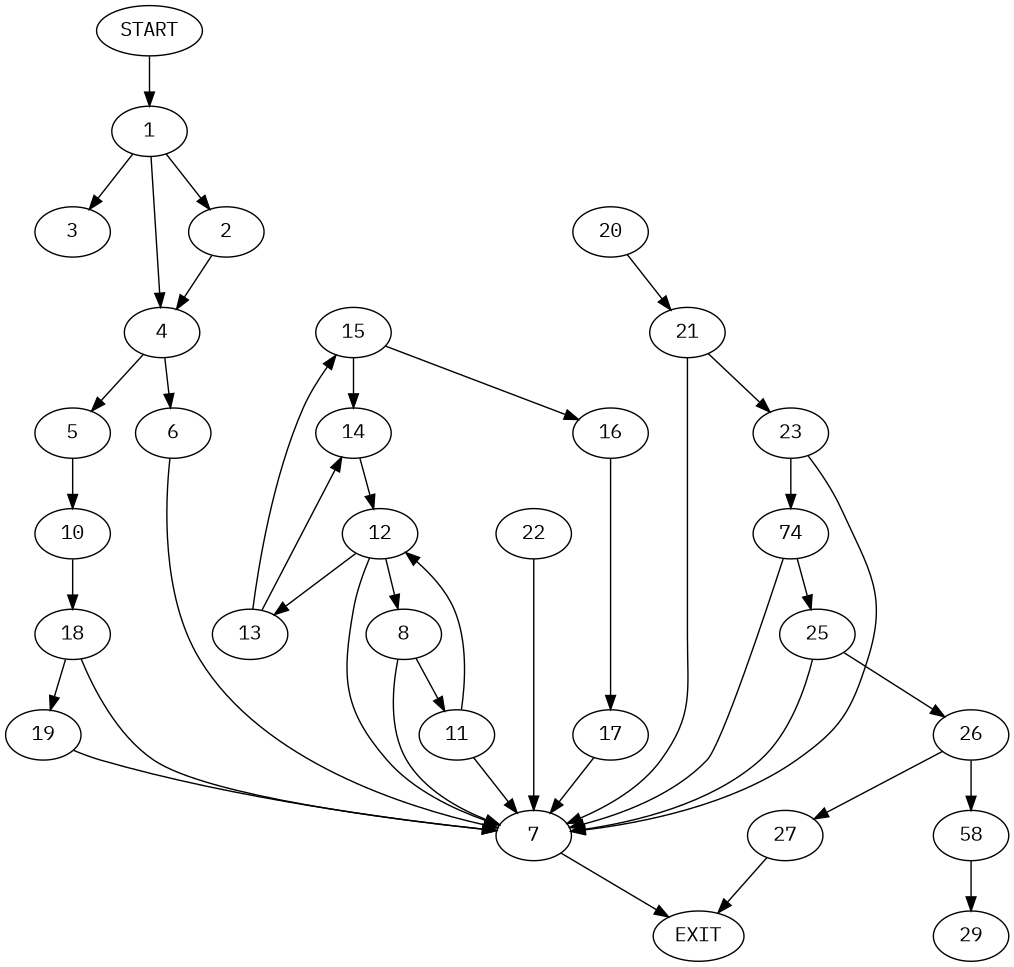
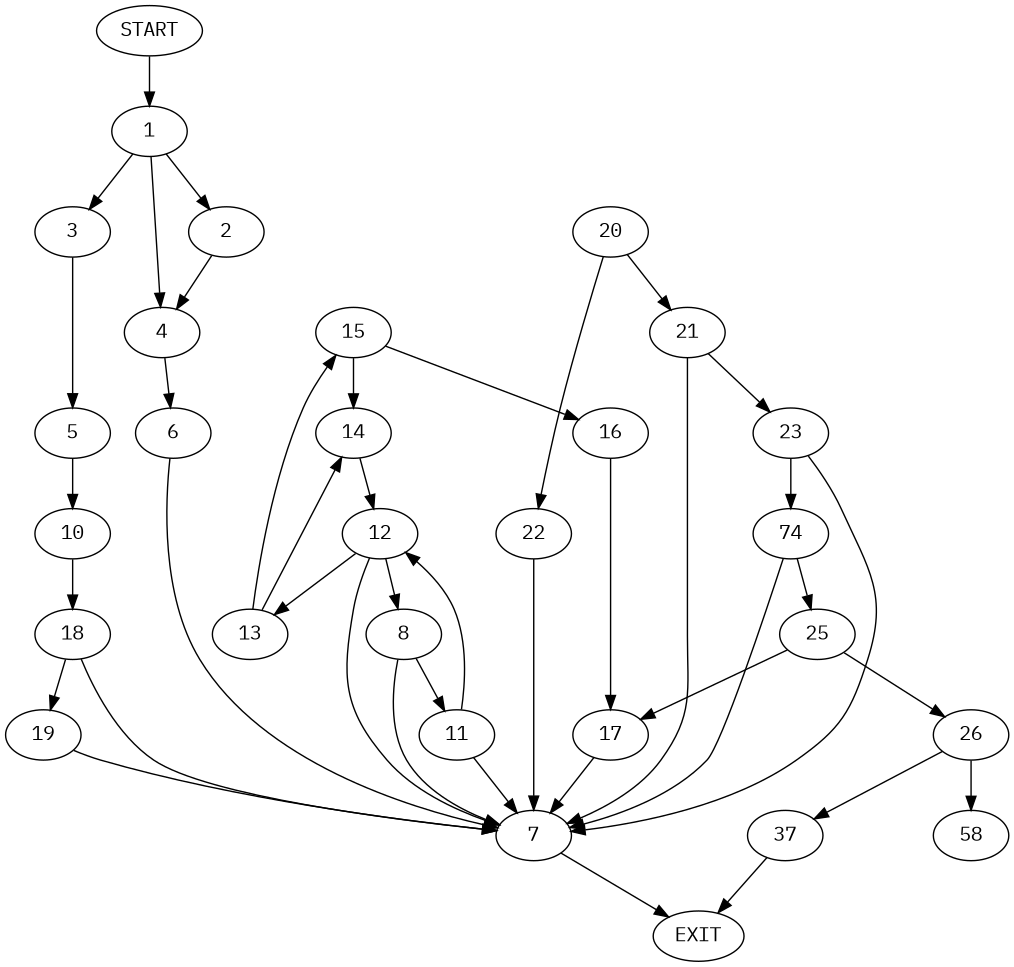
none -> (569, 375)
(122, 378) -> (73, 325)
(730, 782) -> (720, 682)
(785, 836) -> (785, 836)
(971, 936) -> none
